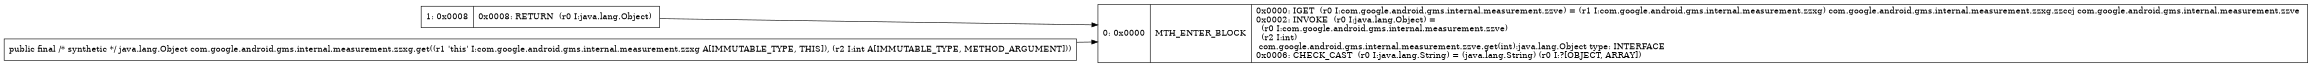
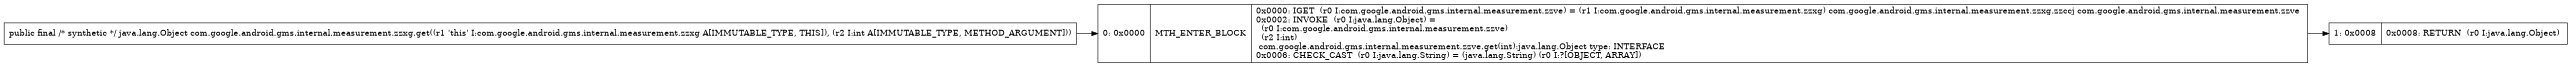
(876, 22) -> (2315, 34)
